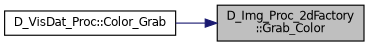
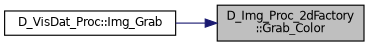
(90, 23) -> (90, 23)
